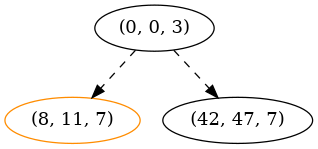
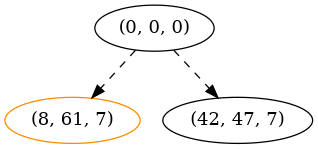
(154, 28) -> (154, 28)
(73, 120) -> (73, 120)
